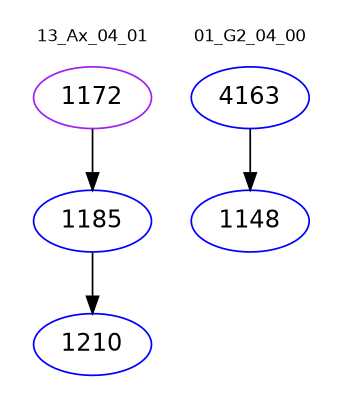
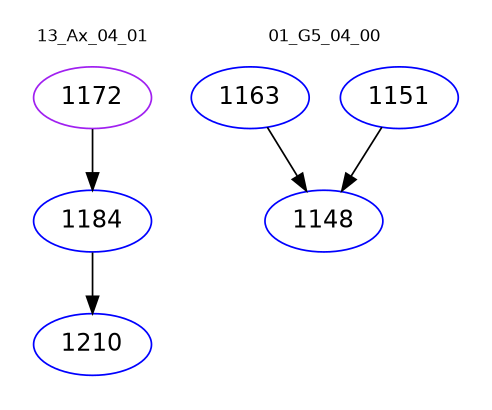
(250, 37) -> (325, 37)
(250, 98) -> (250, 98)
none -> (399, 98)
(93, 221) -> (93, 221)
